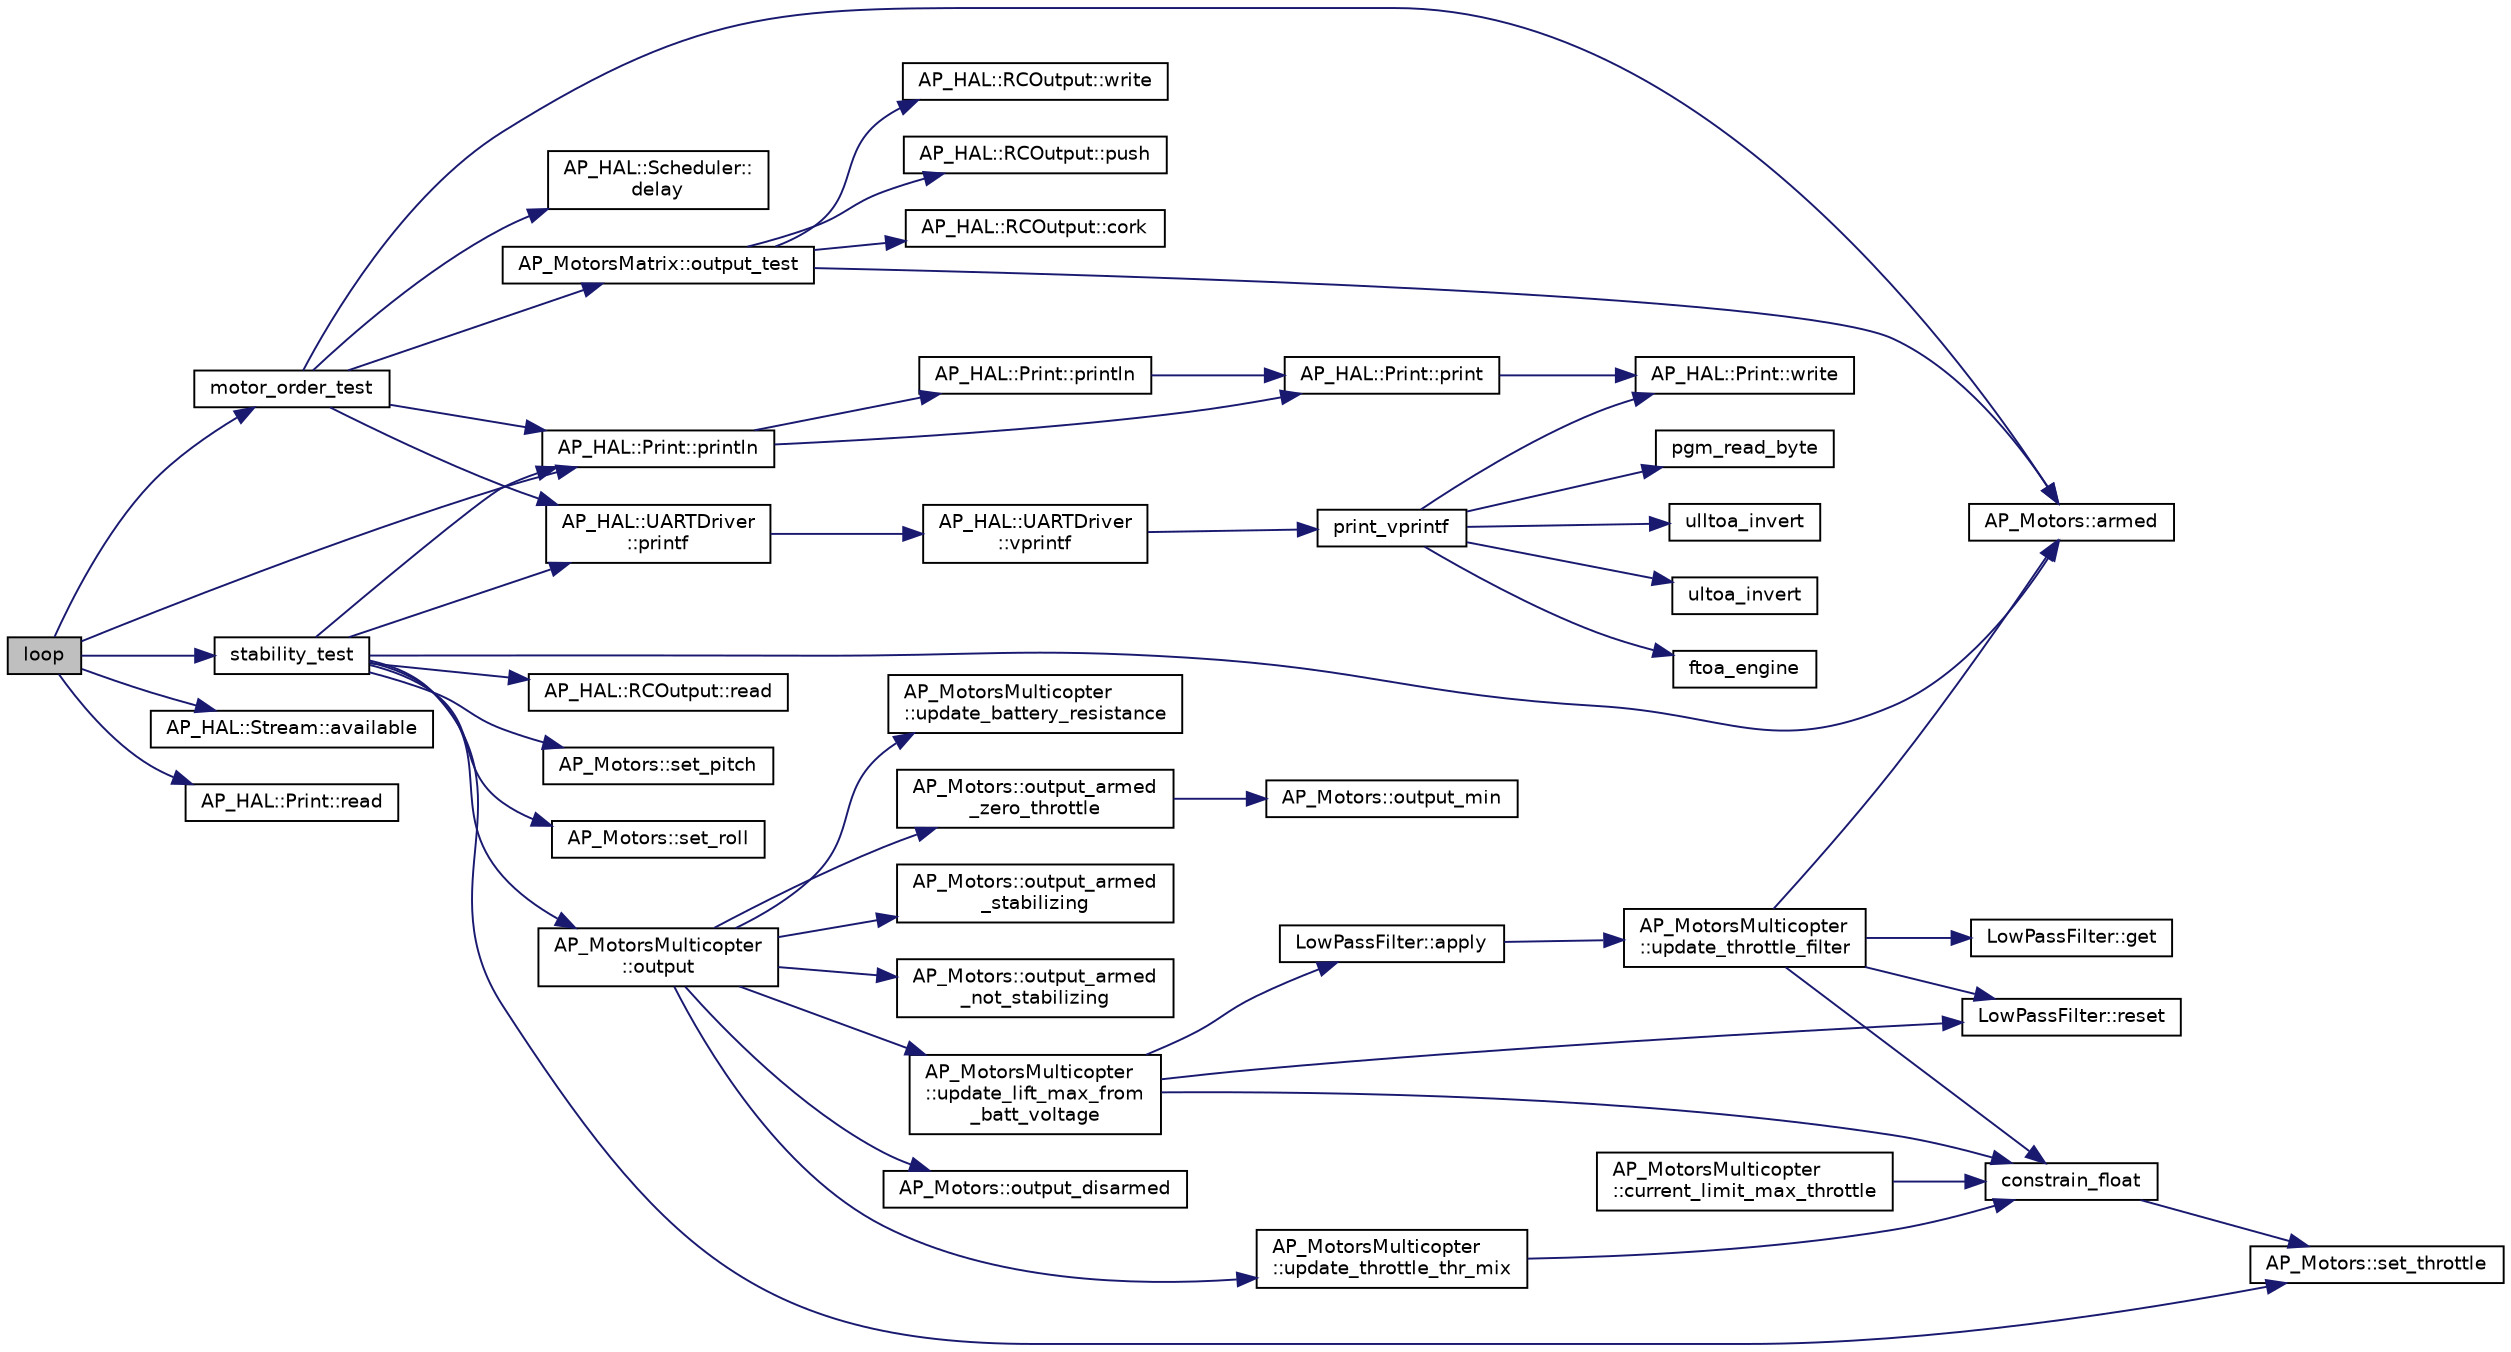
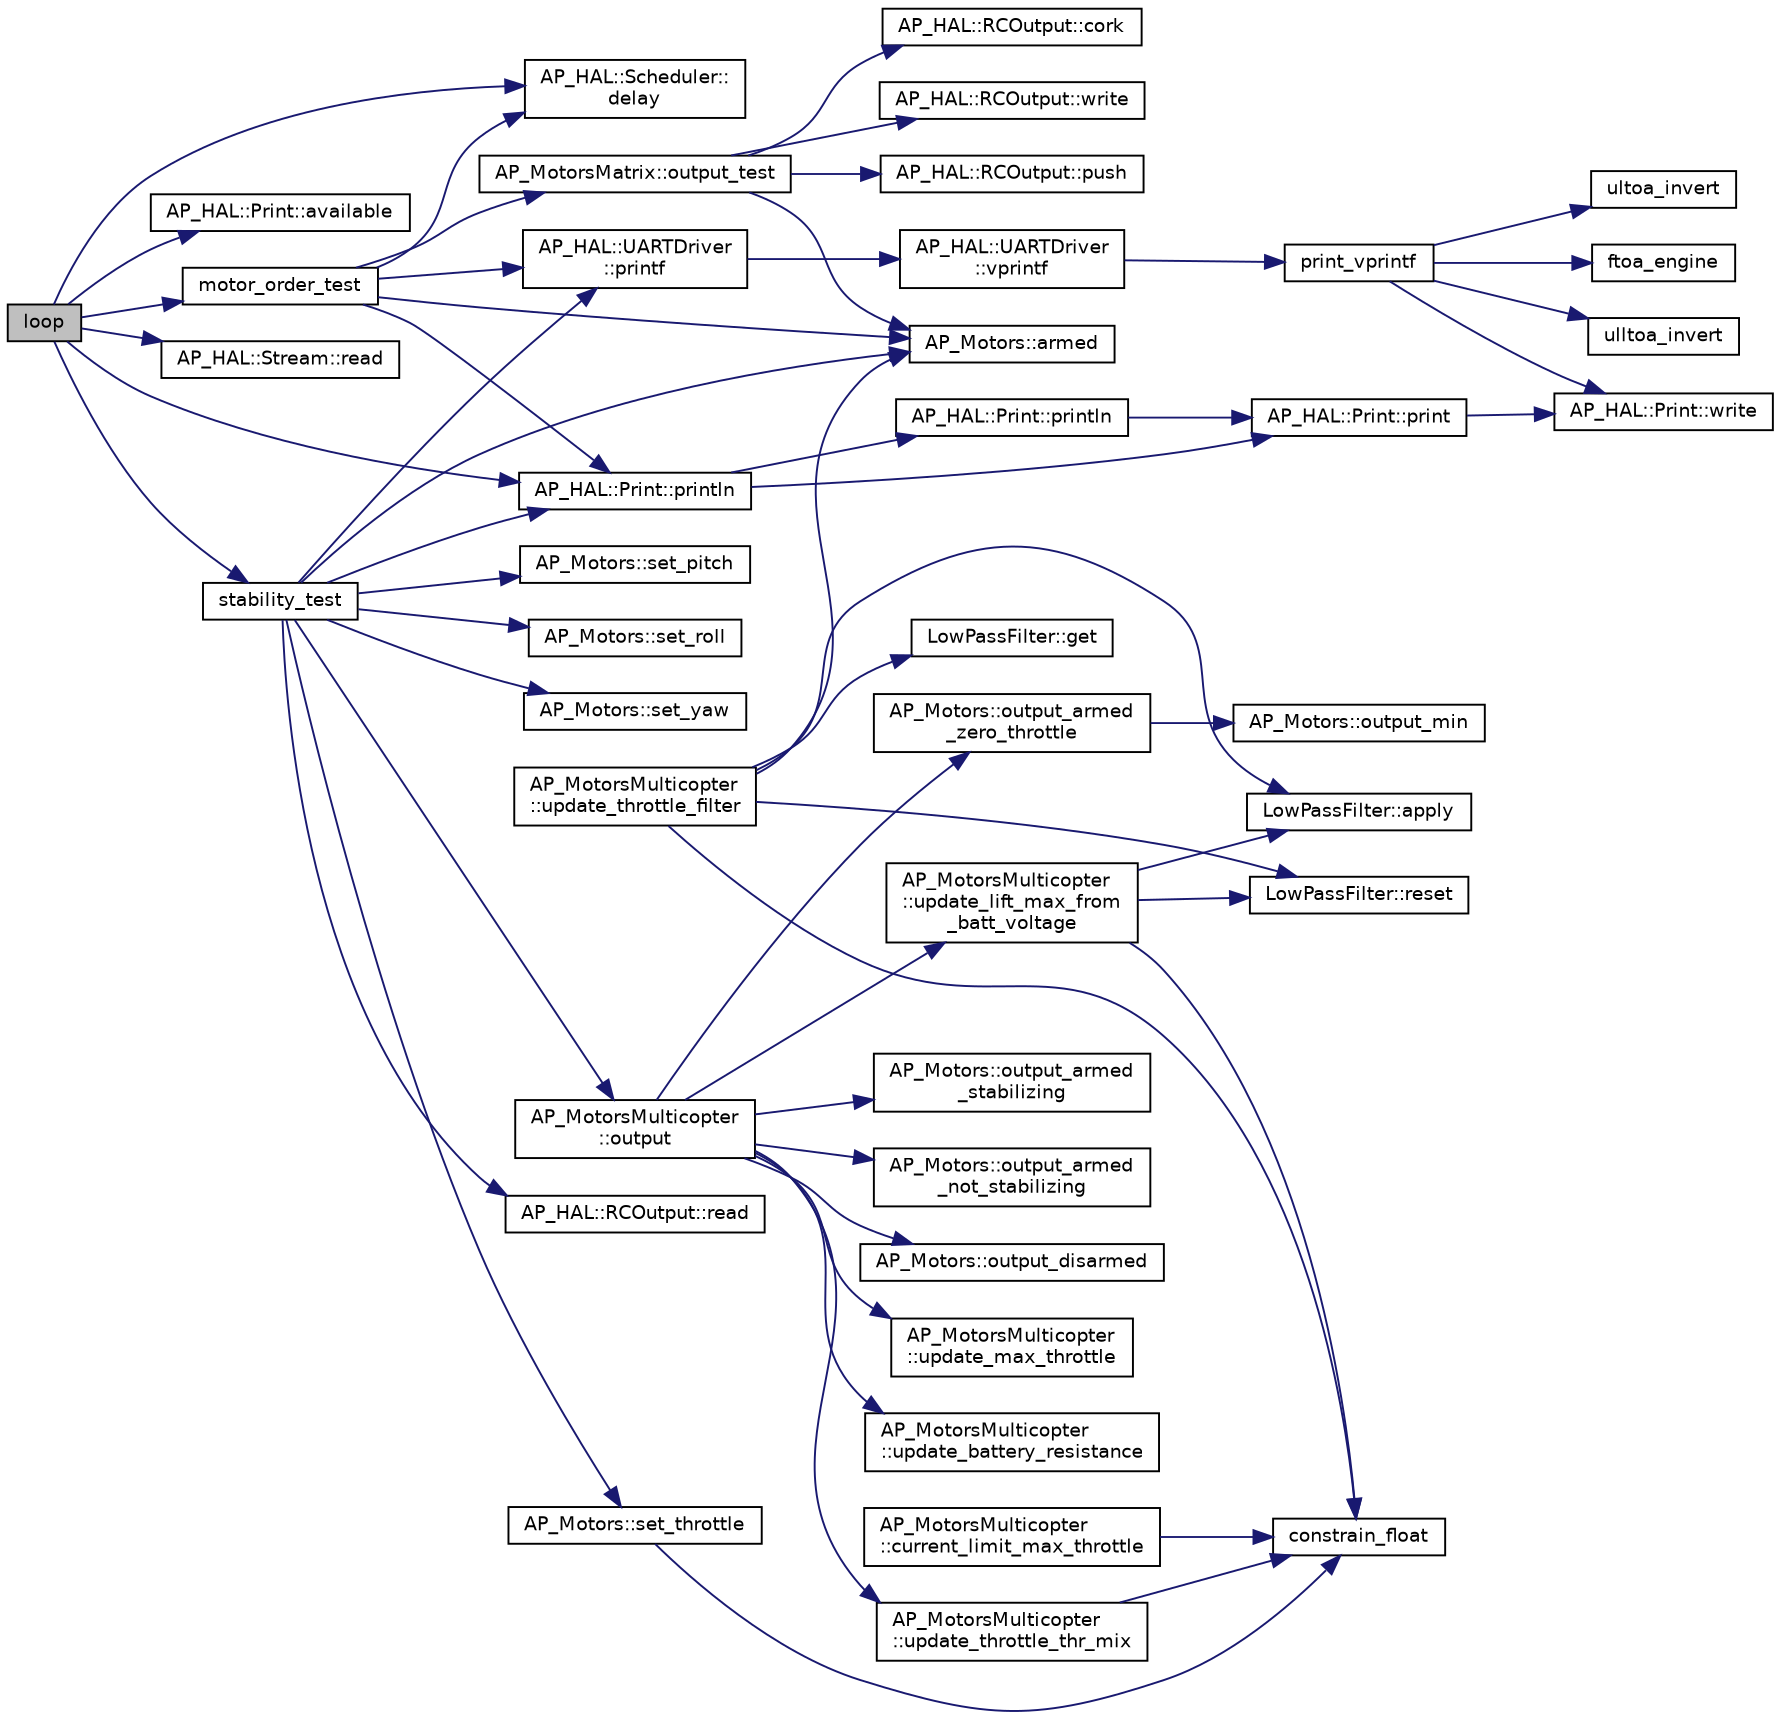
none -> (244, 132)
(1745, 449) -> none
none -> (635, 711)
(292, 729) -> (280, 213)
(292, 803) -> (280, 360)
(1554, 941) -> (1019, 547)
(2215, 1221) -> (987, 1709)
none -> (1012, 1348)
